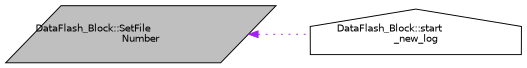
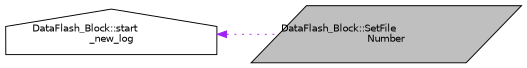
(284, 34) -> (253, 34)
